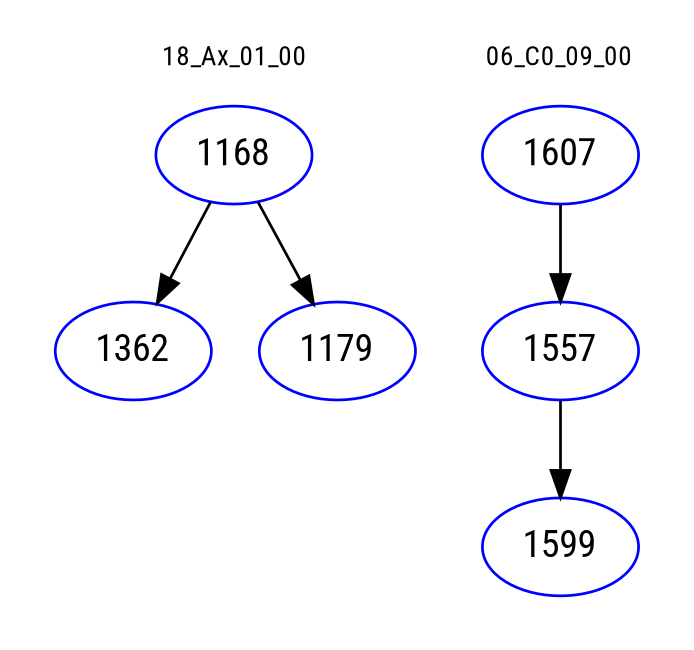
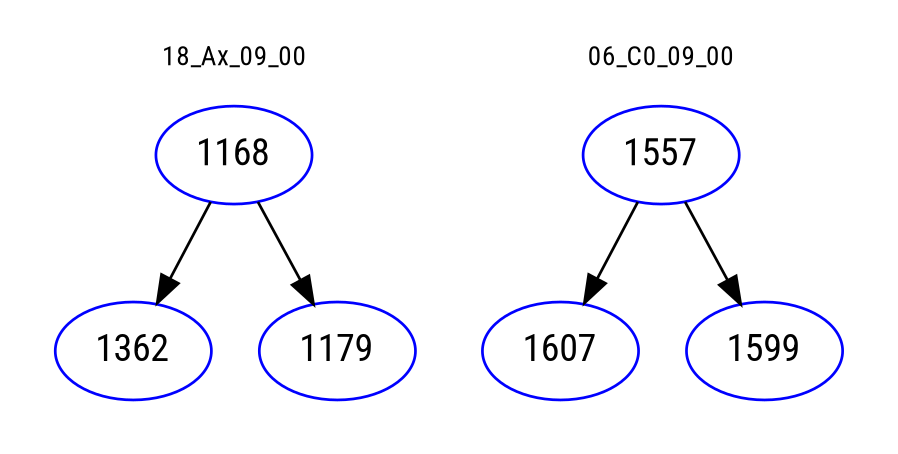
(235, 58) -> (235, 58)
(560, 240) -> (618, 240)
